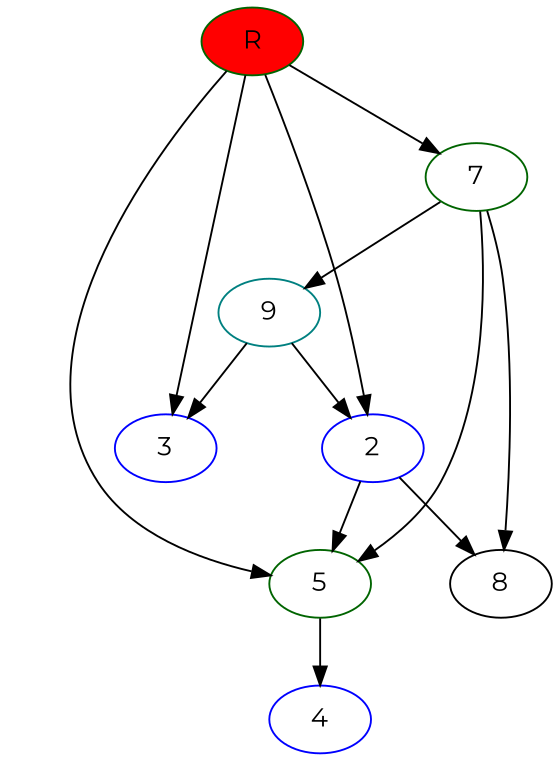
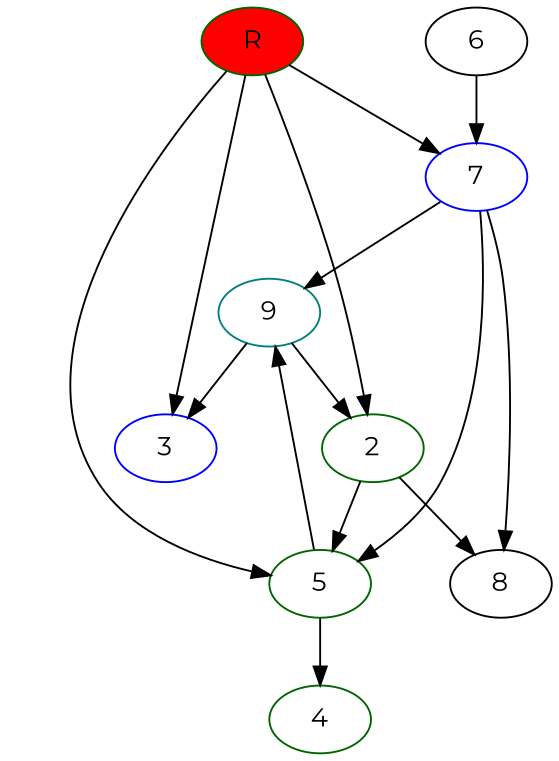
none -> (476, 41)
(476, 177) -> (476, 177)
(373, 448) -> (373, 448)
none -> (297, 458)
(320, 719) -> (320, 719)
